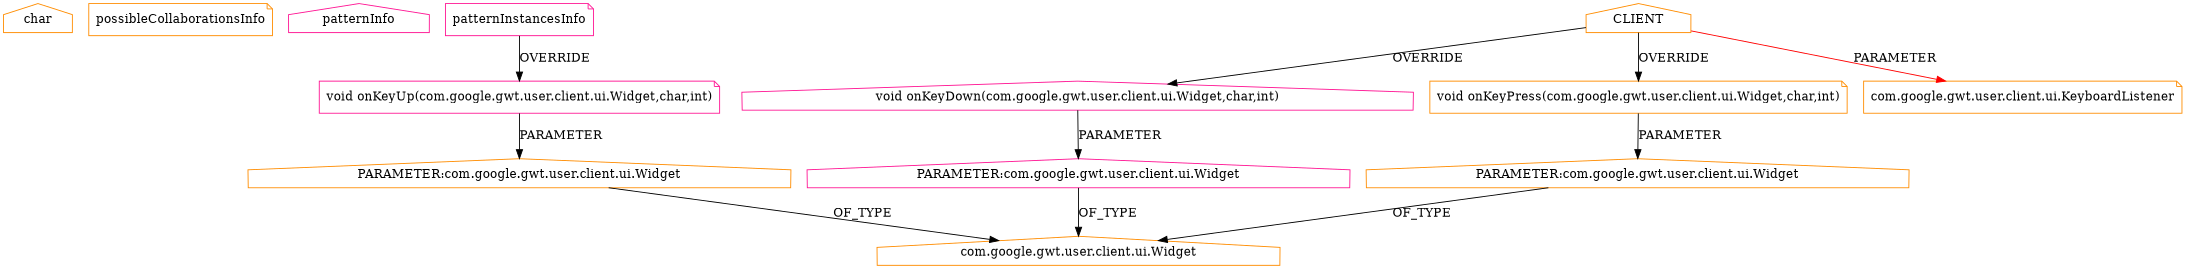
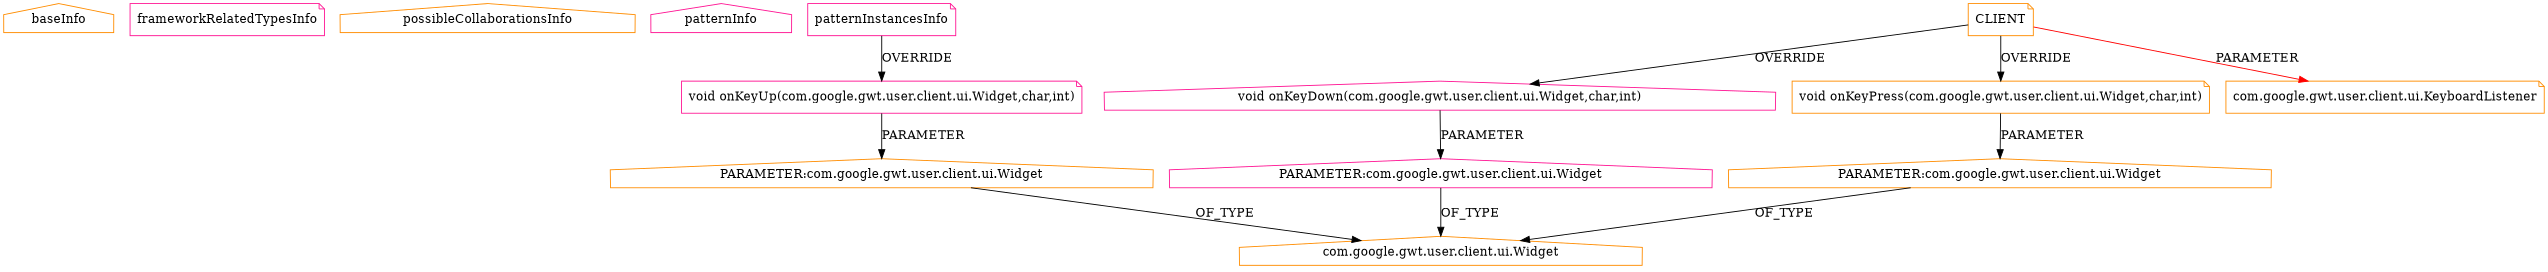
(38, 20) -> (59, 20)
(181, 20) -> (488, 20)
none -> (227, 20)
(1639, 20) -> (2001, 20)
